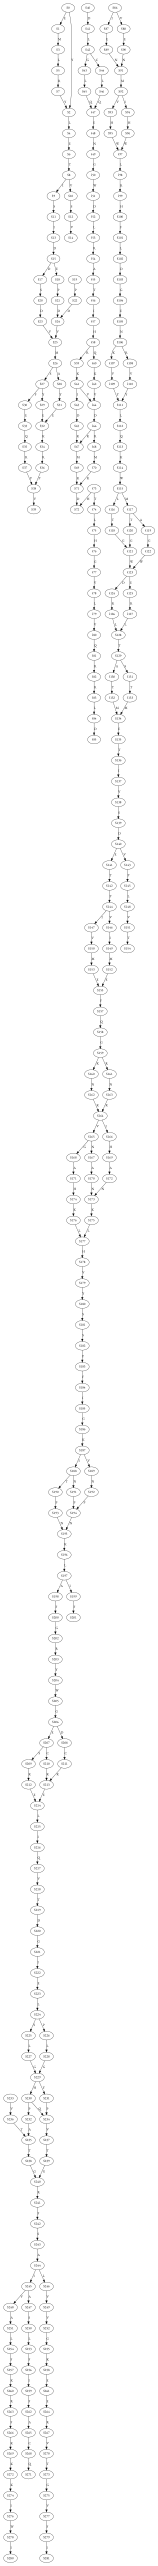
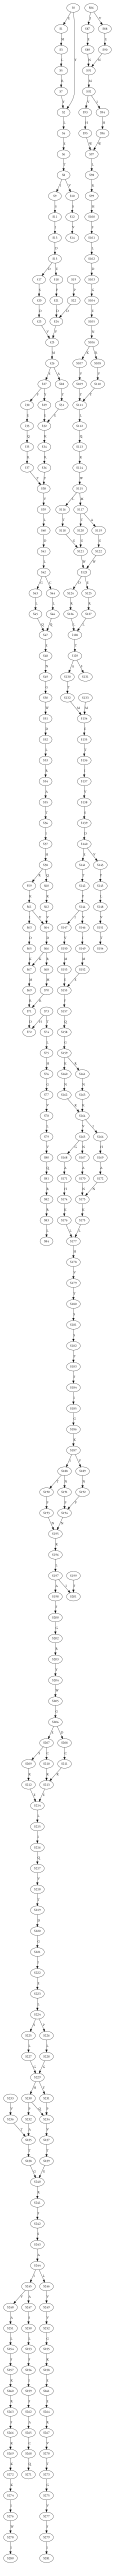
none -> (44, 519)
(130, 686) -> none
(94, 740) -> none
(68, 1585) -> (64, 1585)
